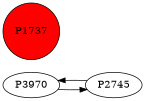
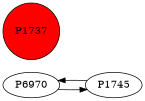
(31, 85) -> (31, 85)
(114, 85) -> (114, 85)
